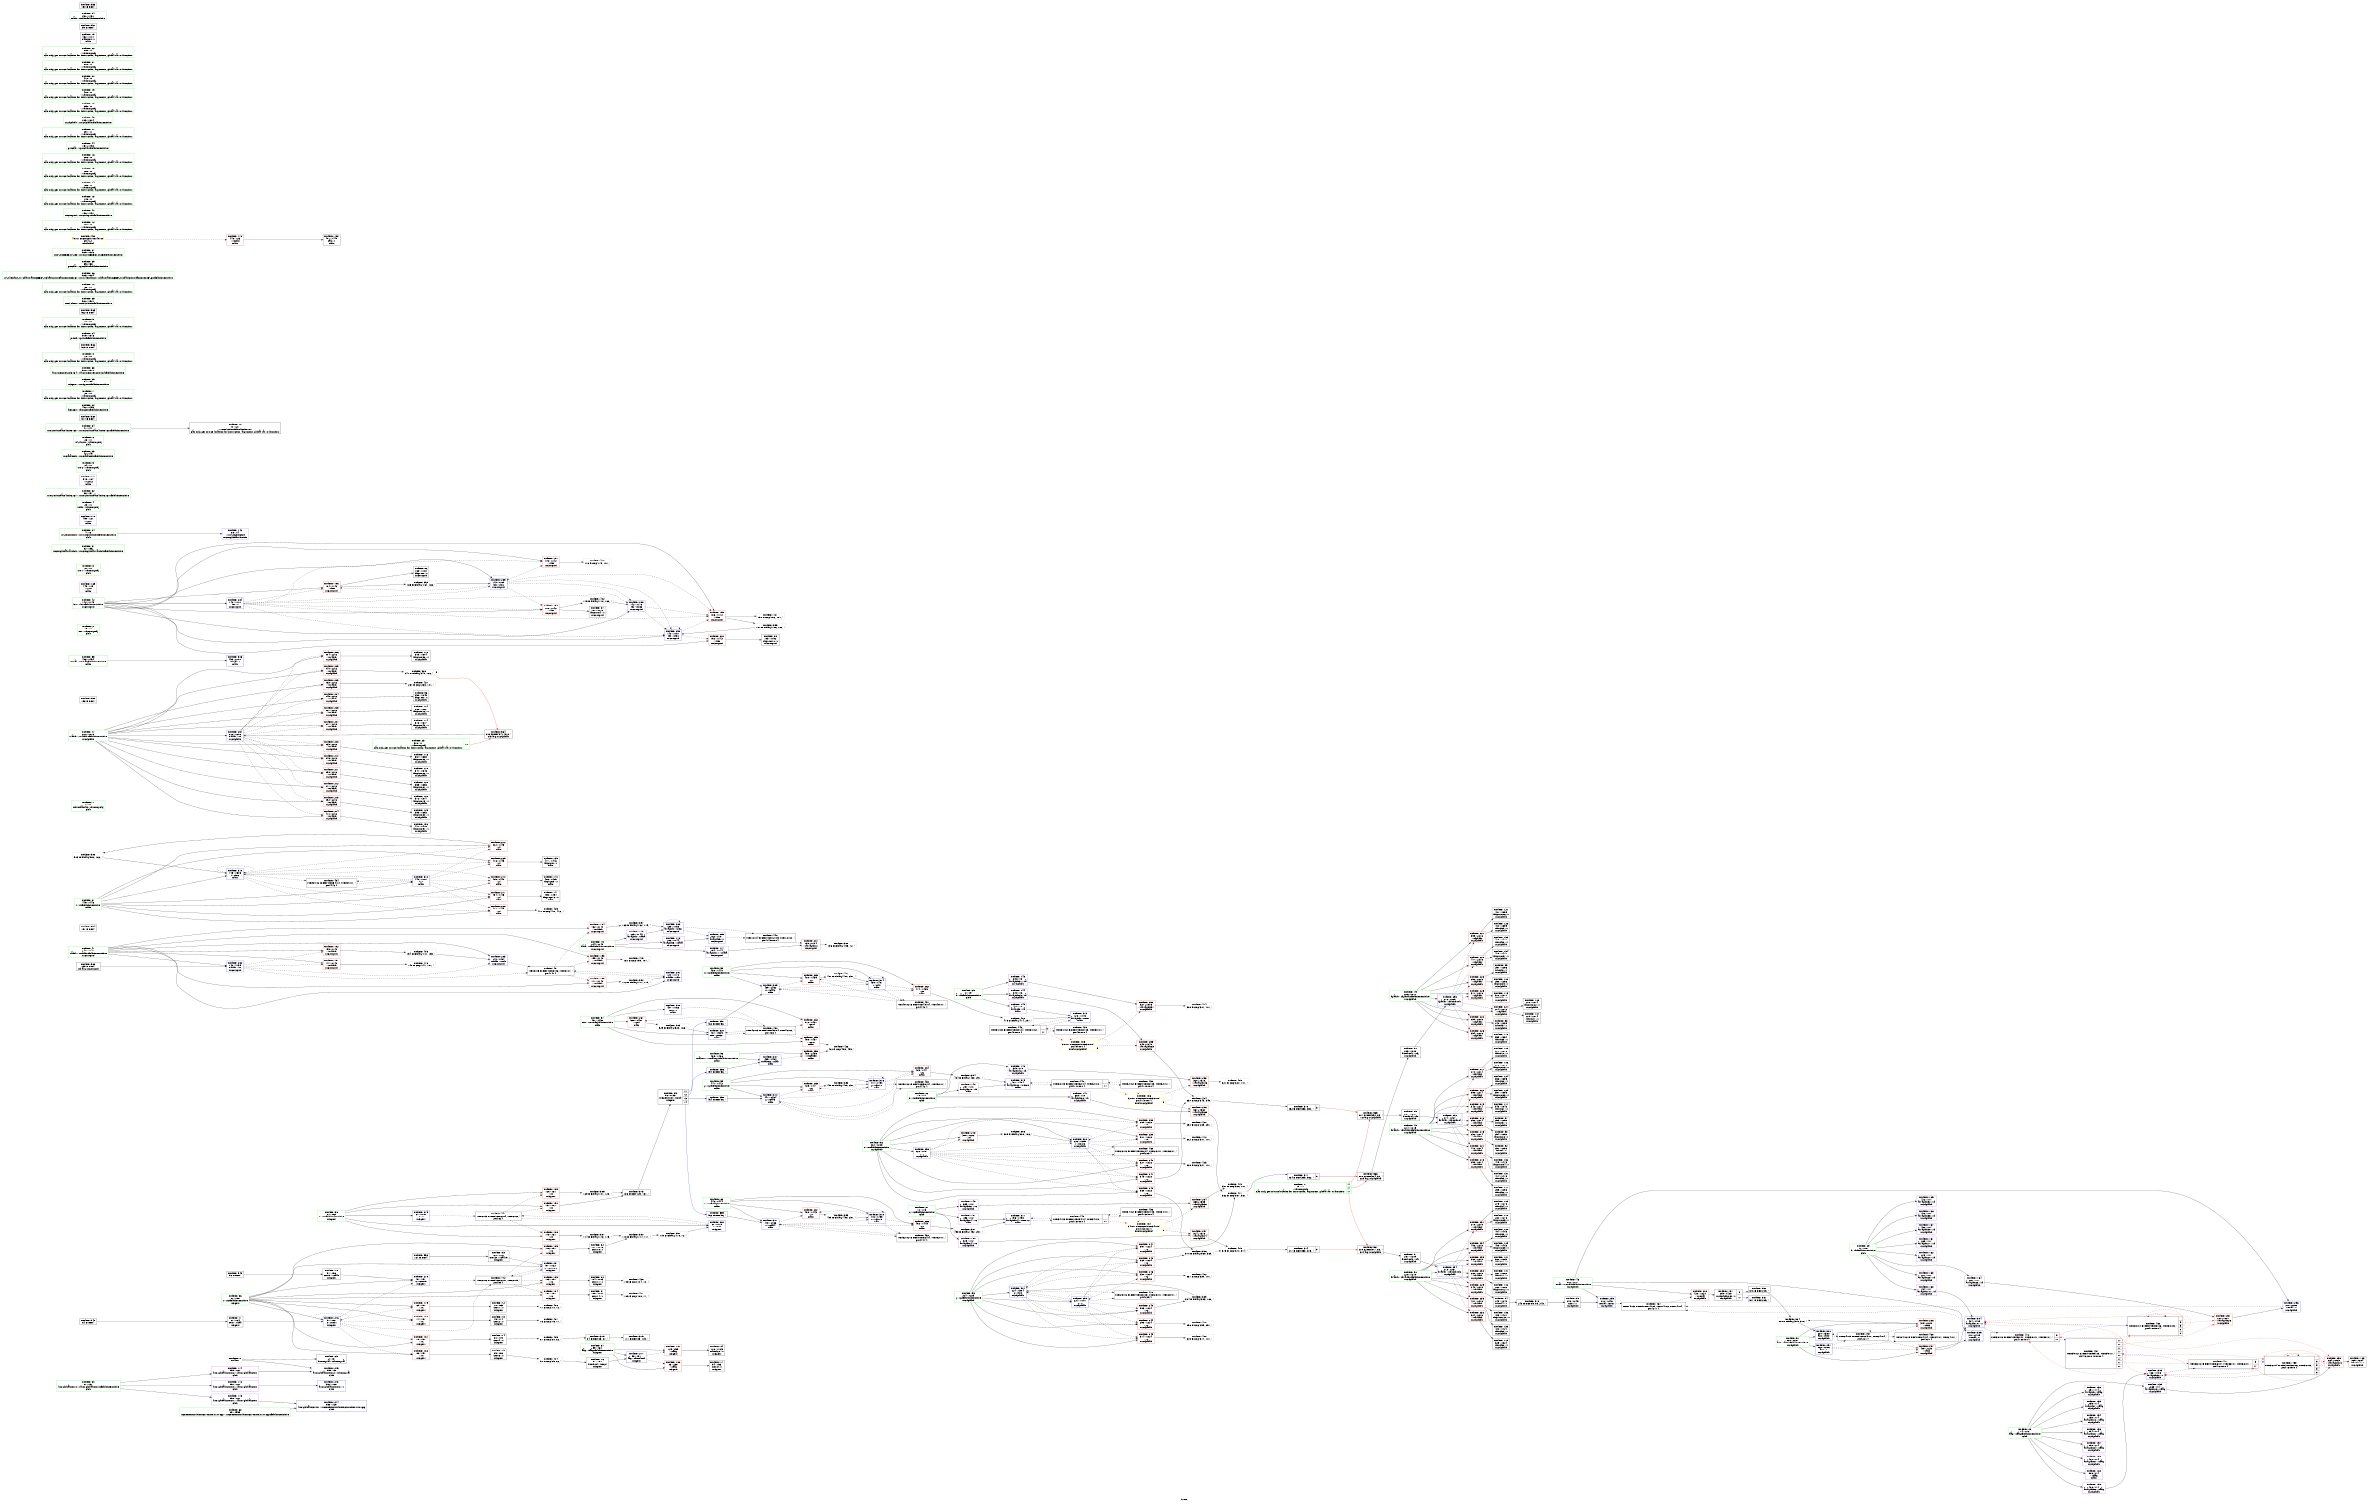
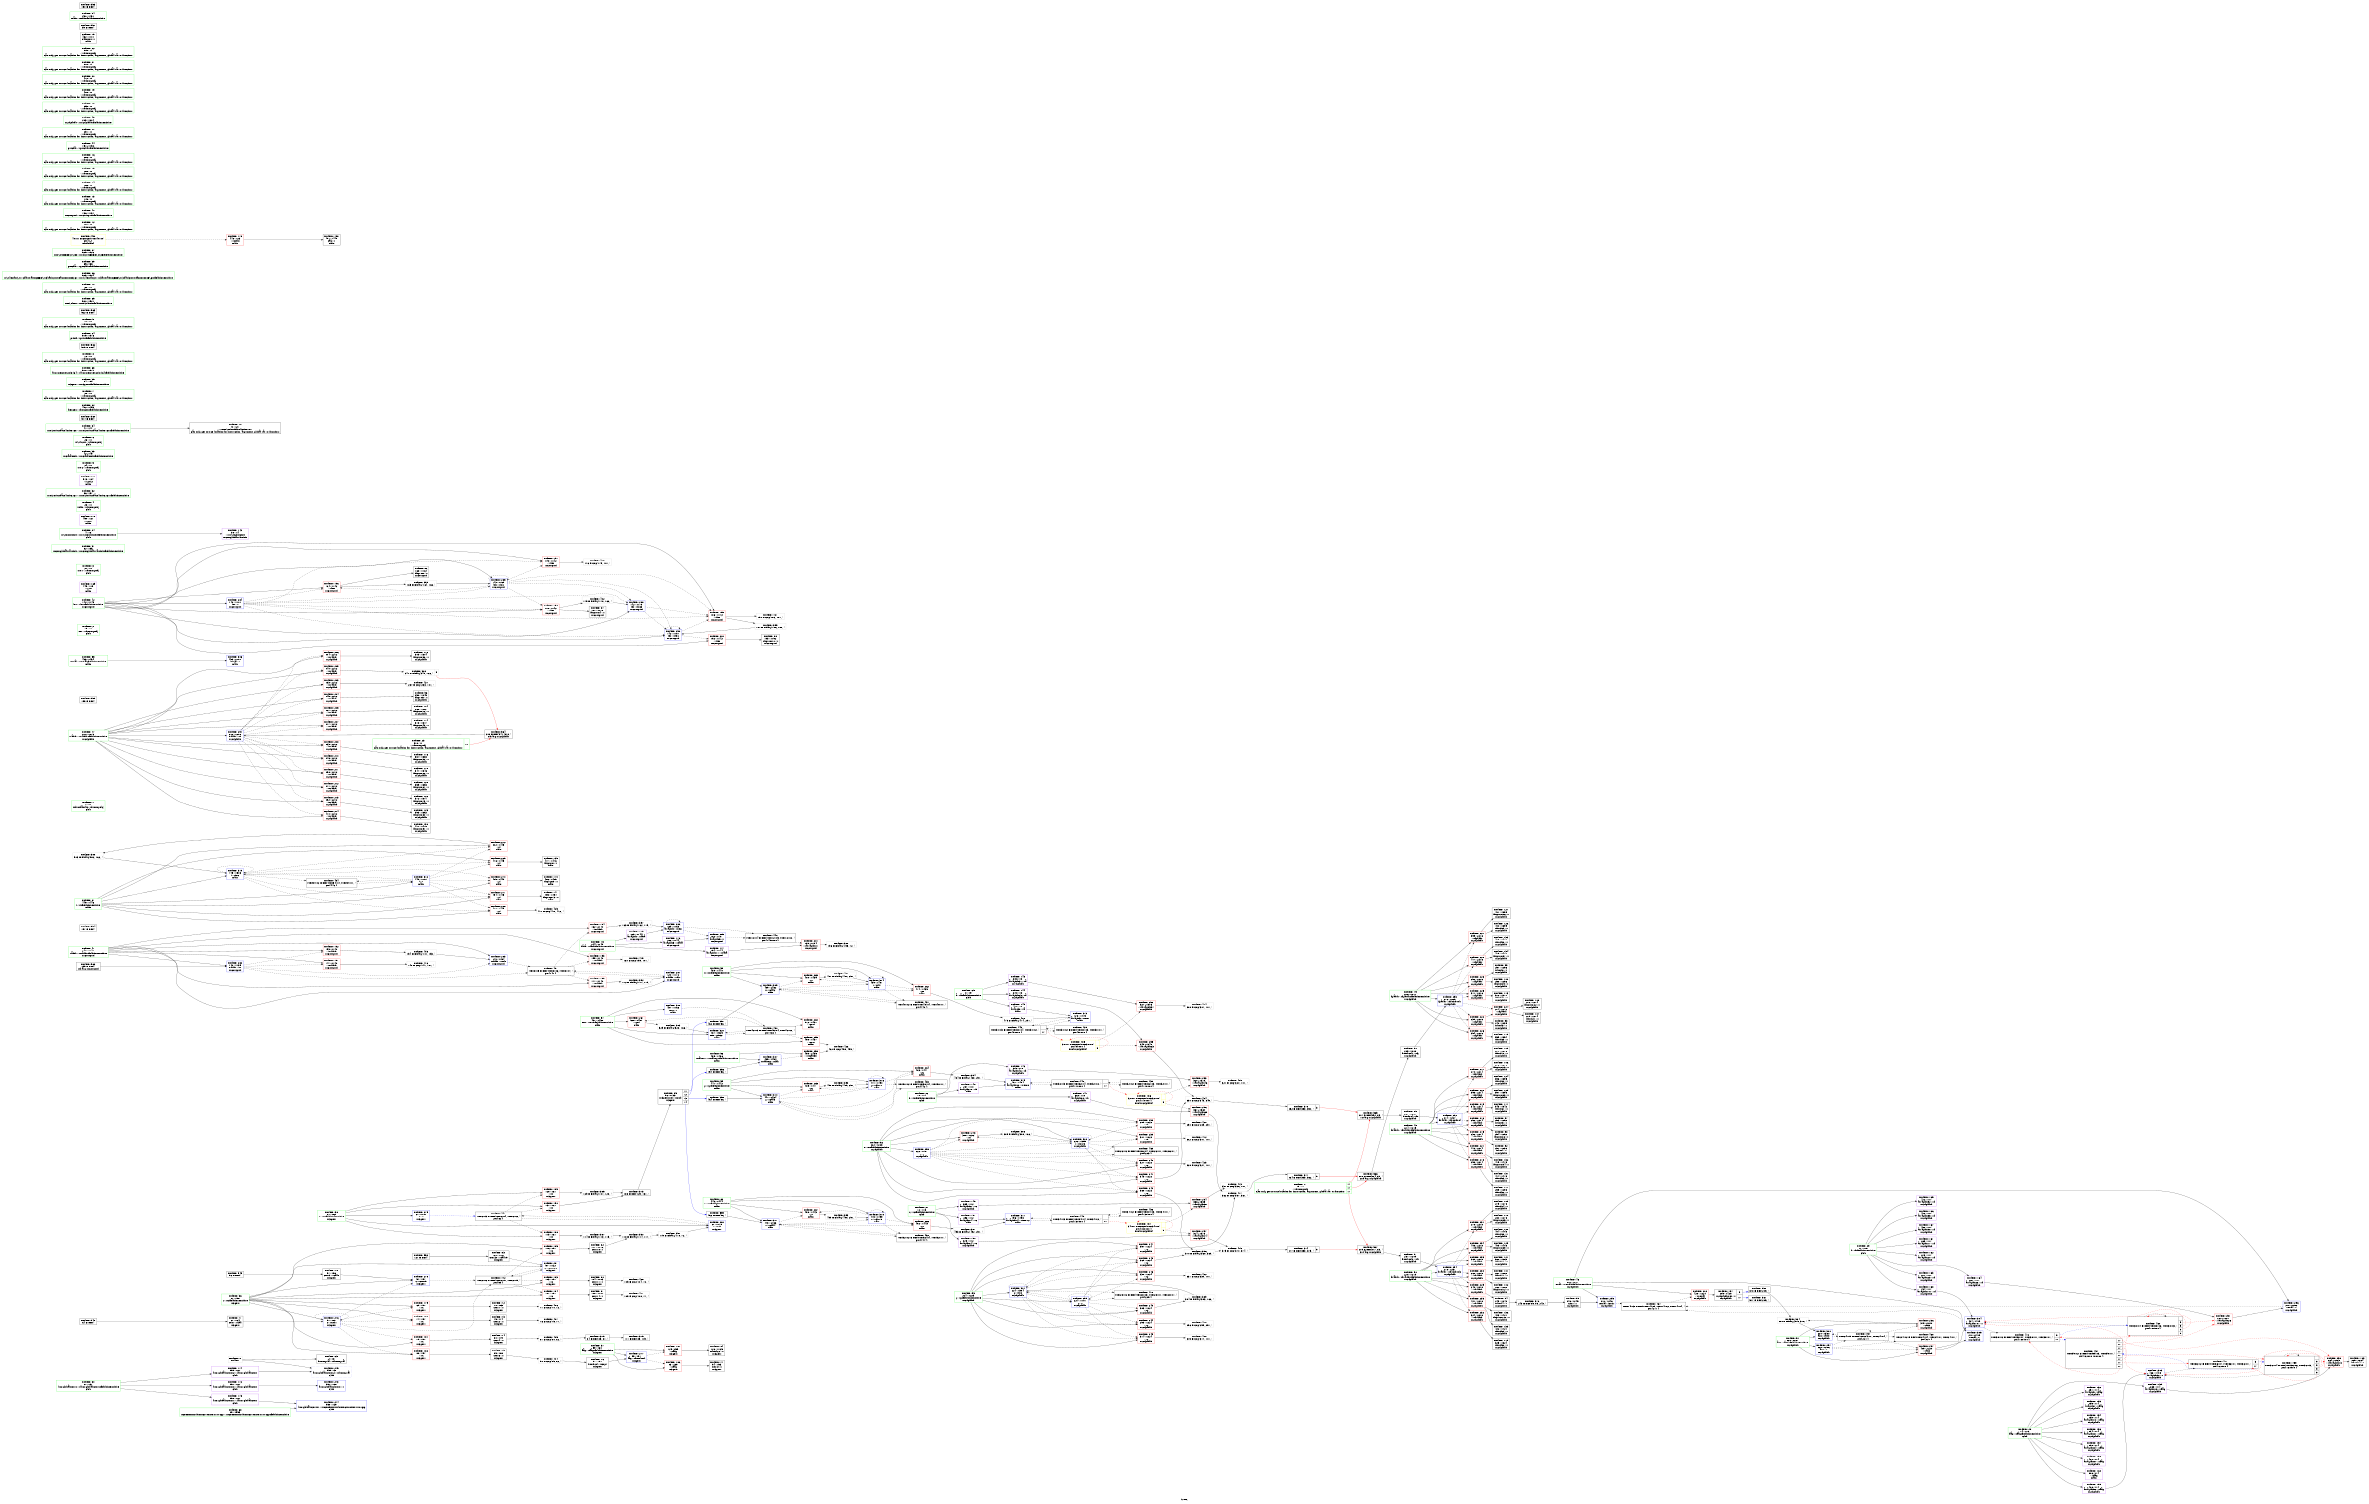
(854, 989) -> (837, 997)
(1453, 1010) -> (1488, 1016)
none -> (1025, 1140)
